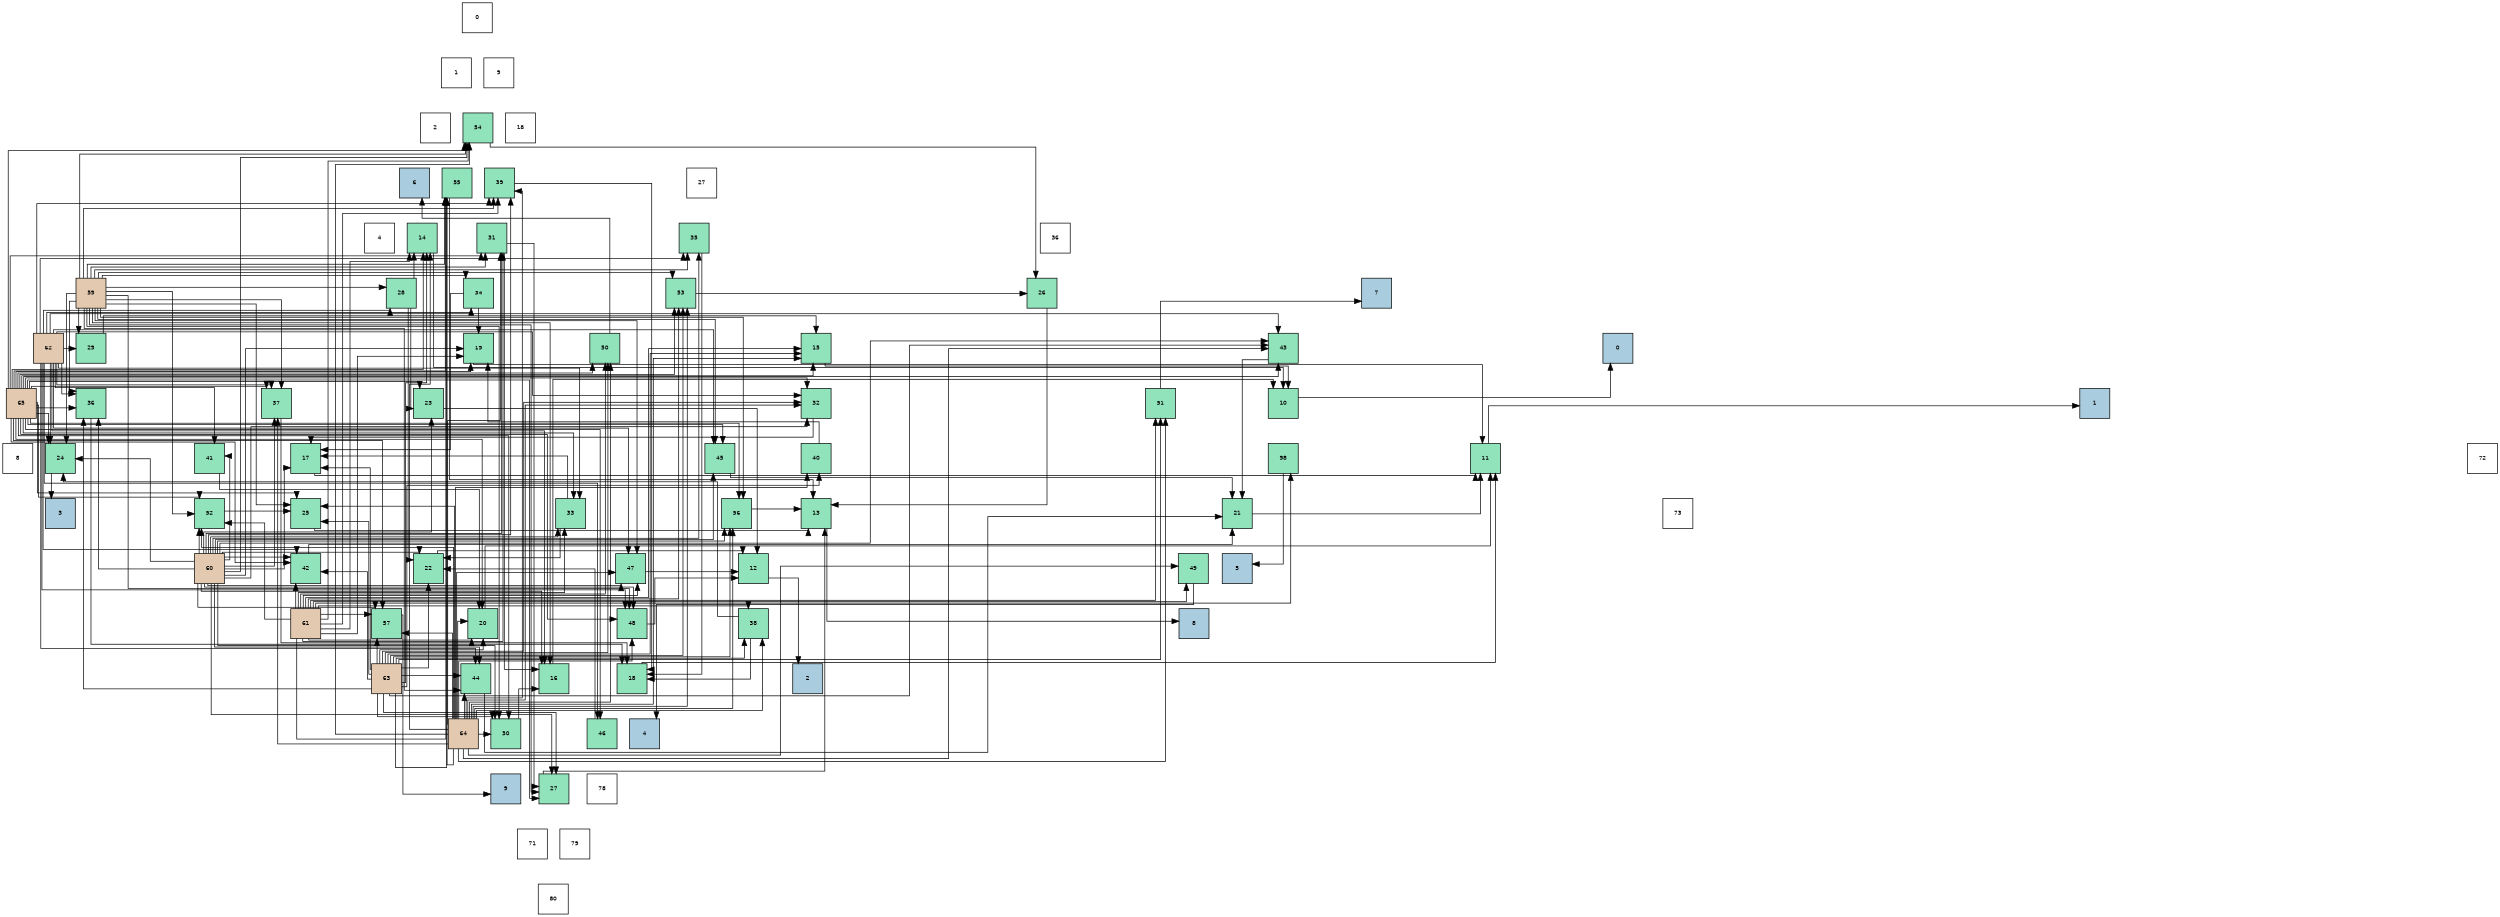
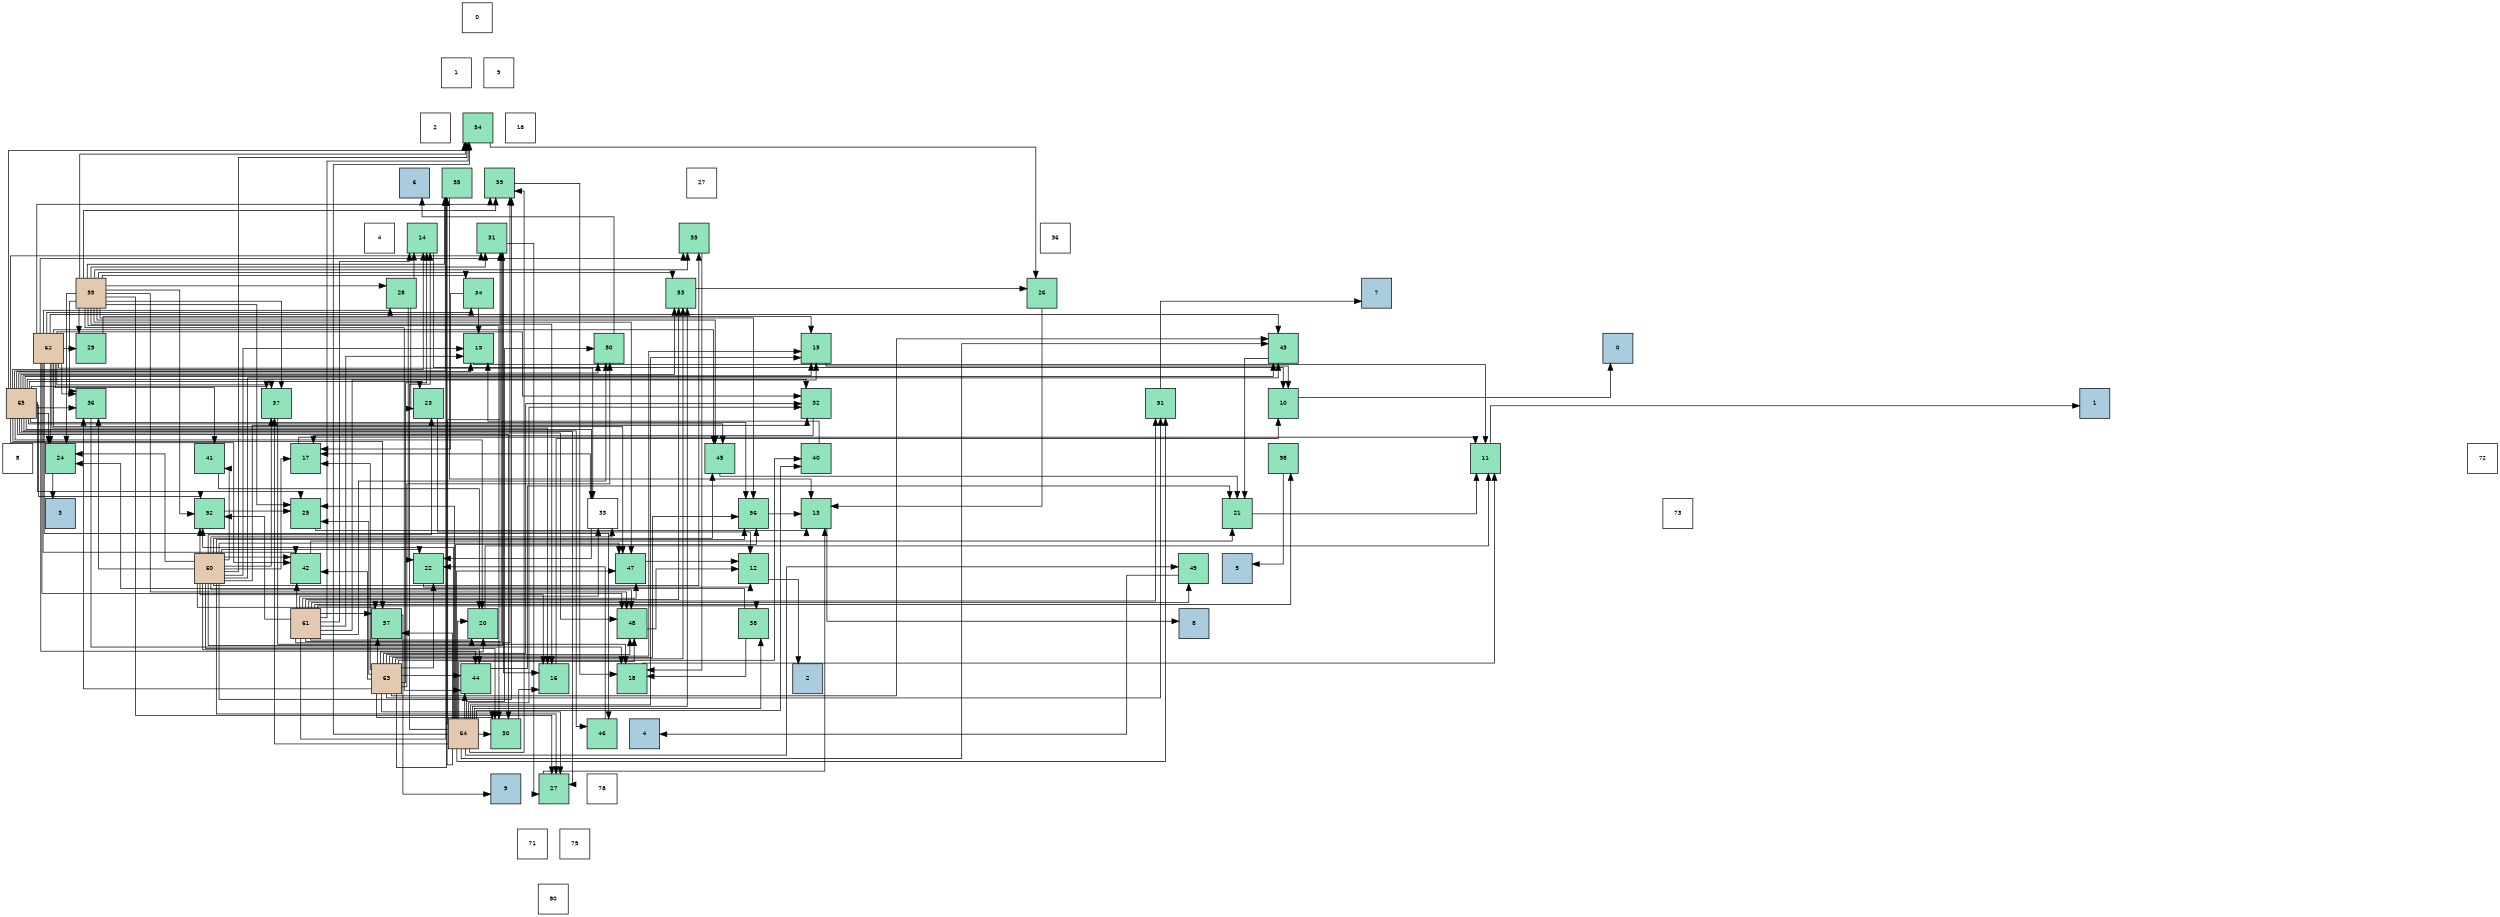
(571, 514) -> (603, 514)
(574, 658) -> (508, 655)
